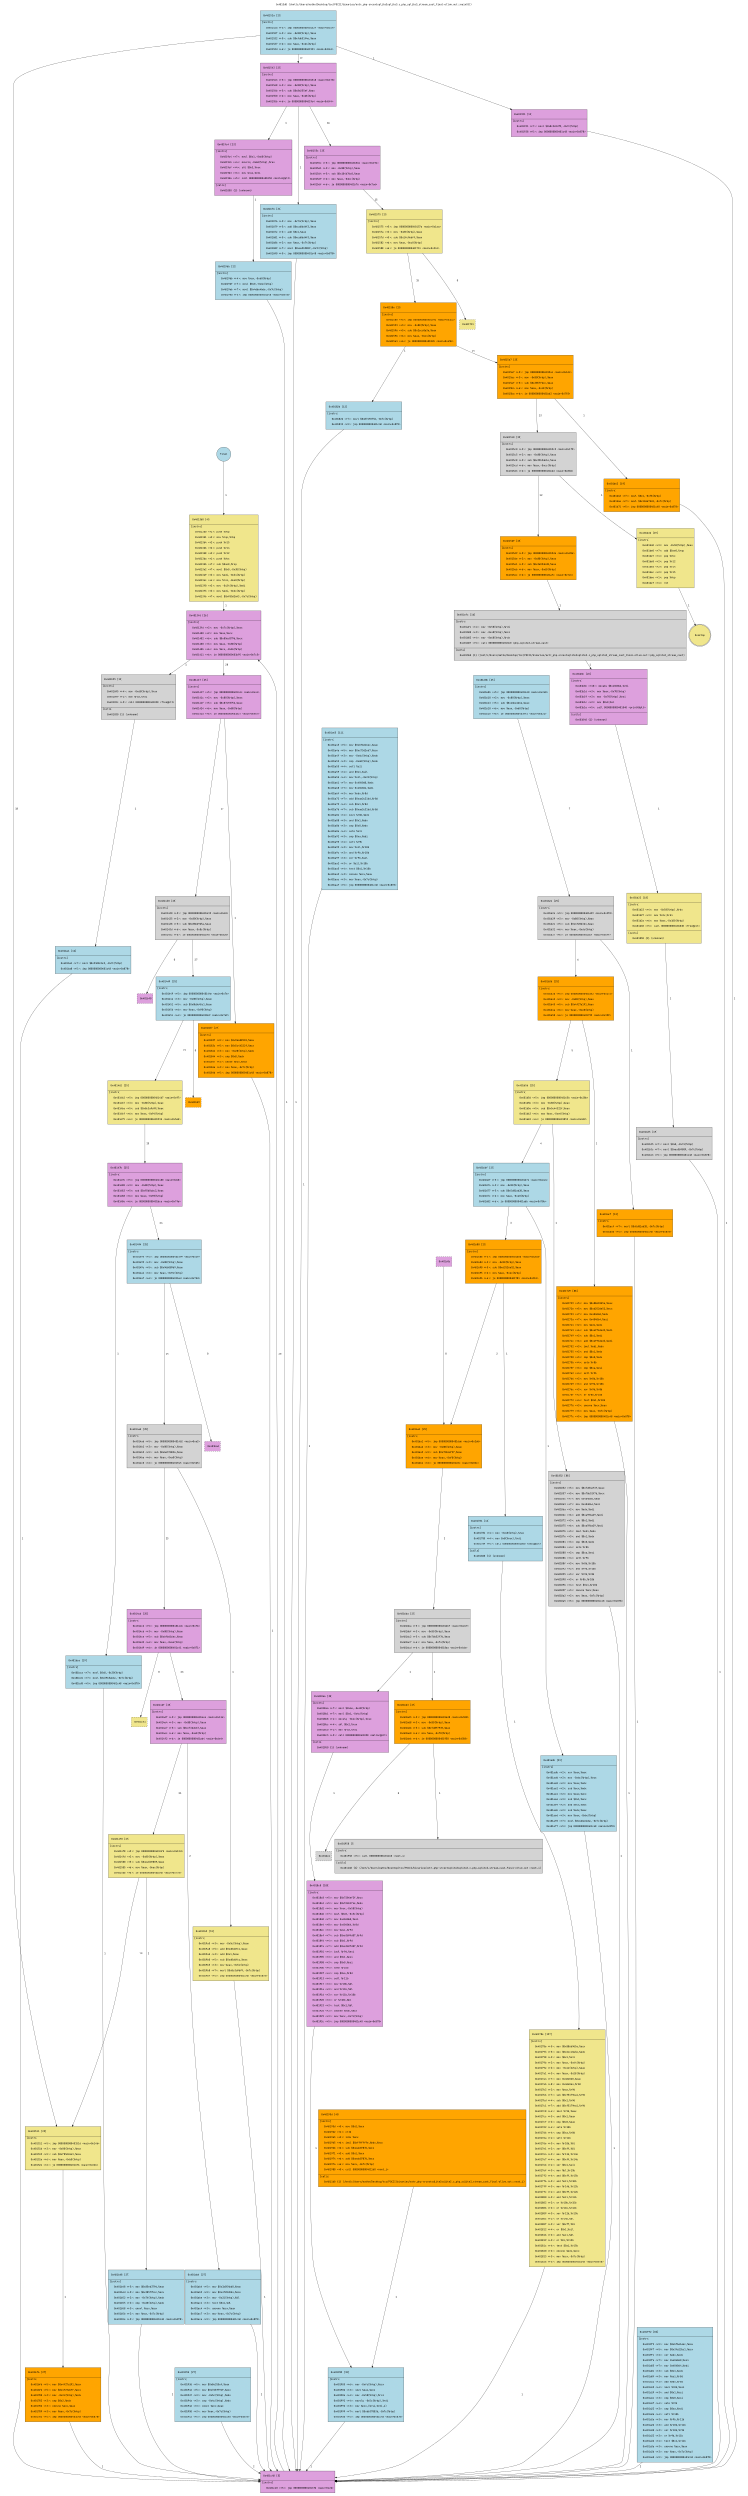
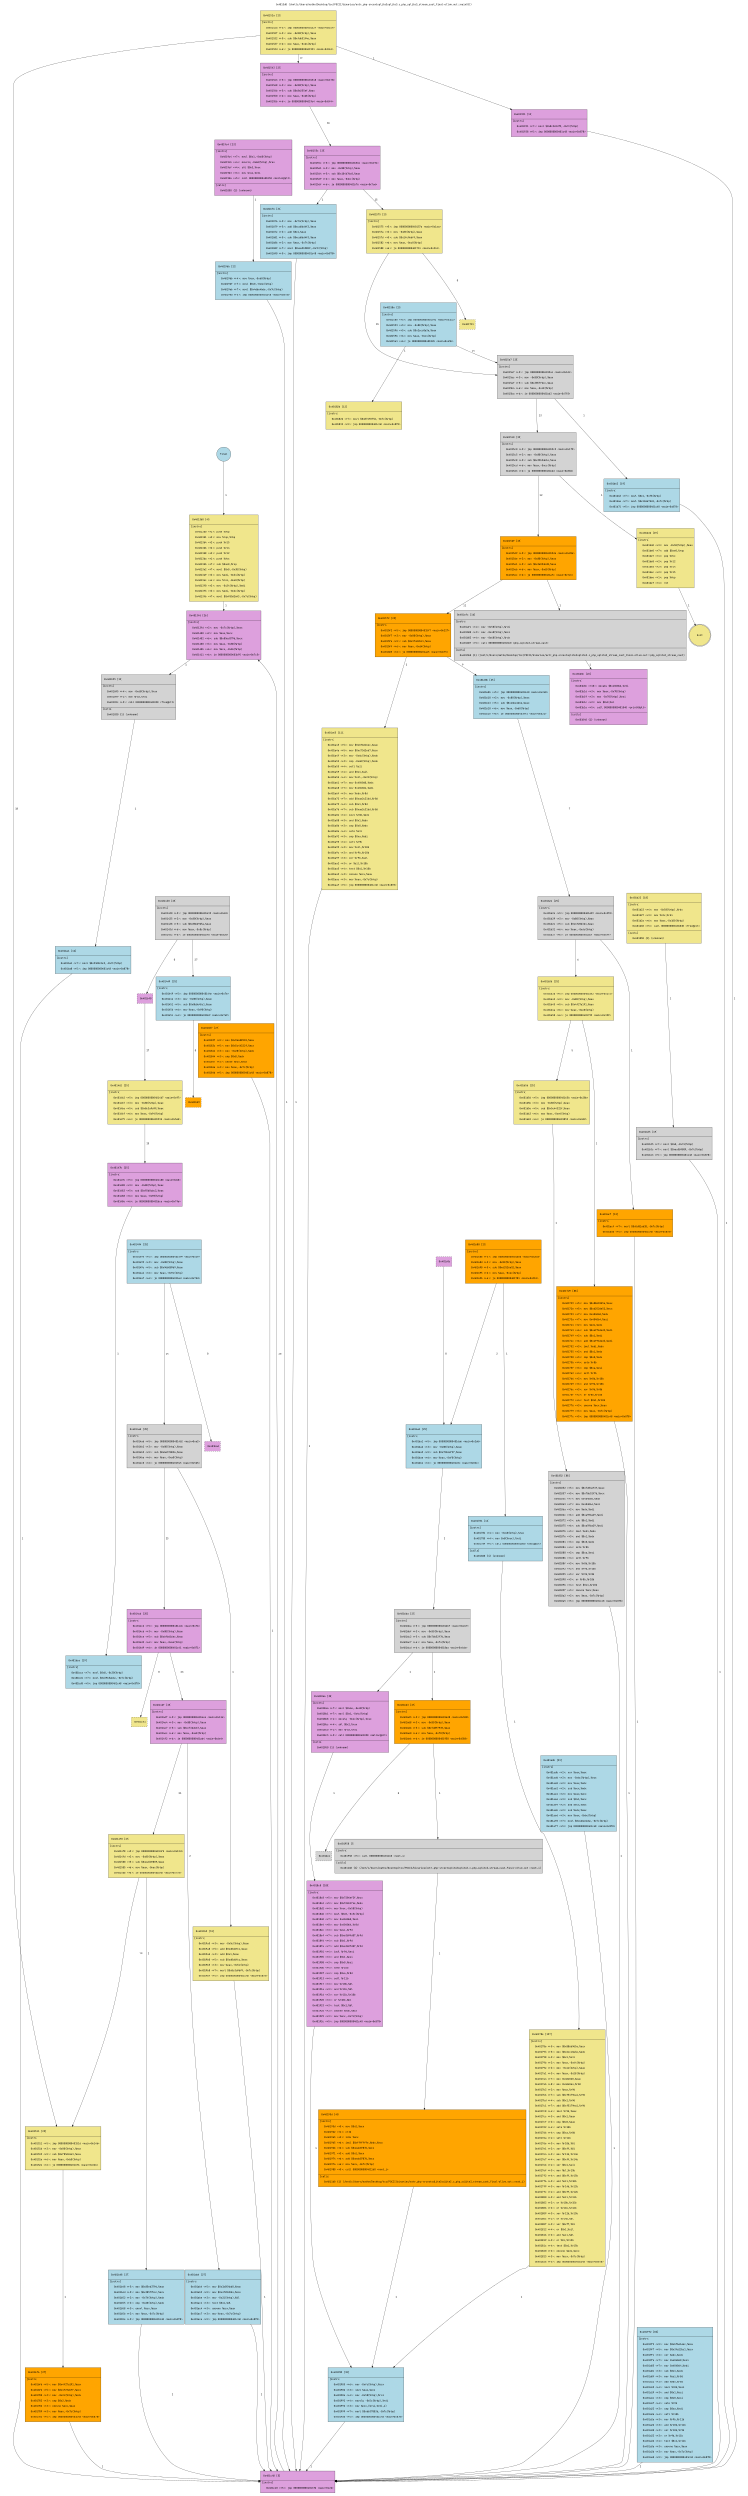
(298, 32) -> (298, 32)
(278, 122) -> none
(298, 155) -> (323, 196)
(411, 277) -> (385, 354)
(418, 324) -> (418, 324)
(535, 377) -> (535, 377)
(364, 415) -> (364, 415)
(642, 495) -> (642, 495)
none -> (413, 635)
(700, 635) -> (700, 635)
(224, 697) -> none
(636, 808) -> none
(360, 809) -> (360, 809)
(576, 998) -> (576, 998)
(169, 1050) -> (145, 1041)
(511, 1185) -> none
(154, 1222) -> none
(300, 1442) -> none
(444, 1446) -> (444, 1446)
none -> (431, 1990)
(104, 2141) -> none
(213, 2395) -> none
(474, 2408) -> (459, 2311)
